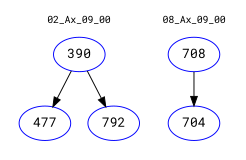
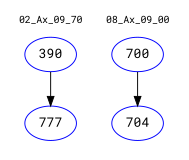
(79, 21) -> (51, 21)
(194, 54) -> (138, 54)
(45, 123) -> (51, 123)
(114, 123) -> none
